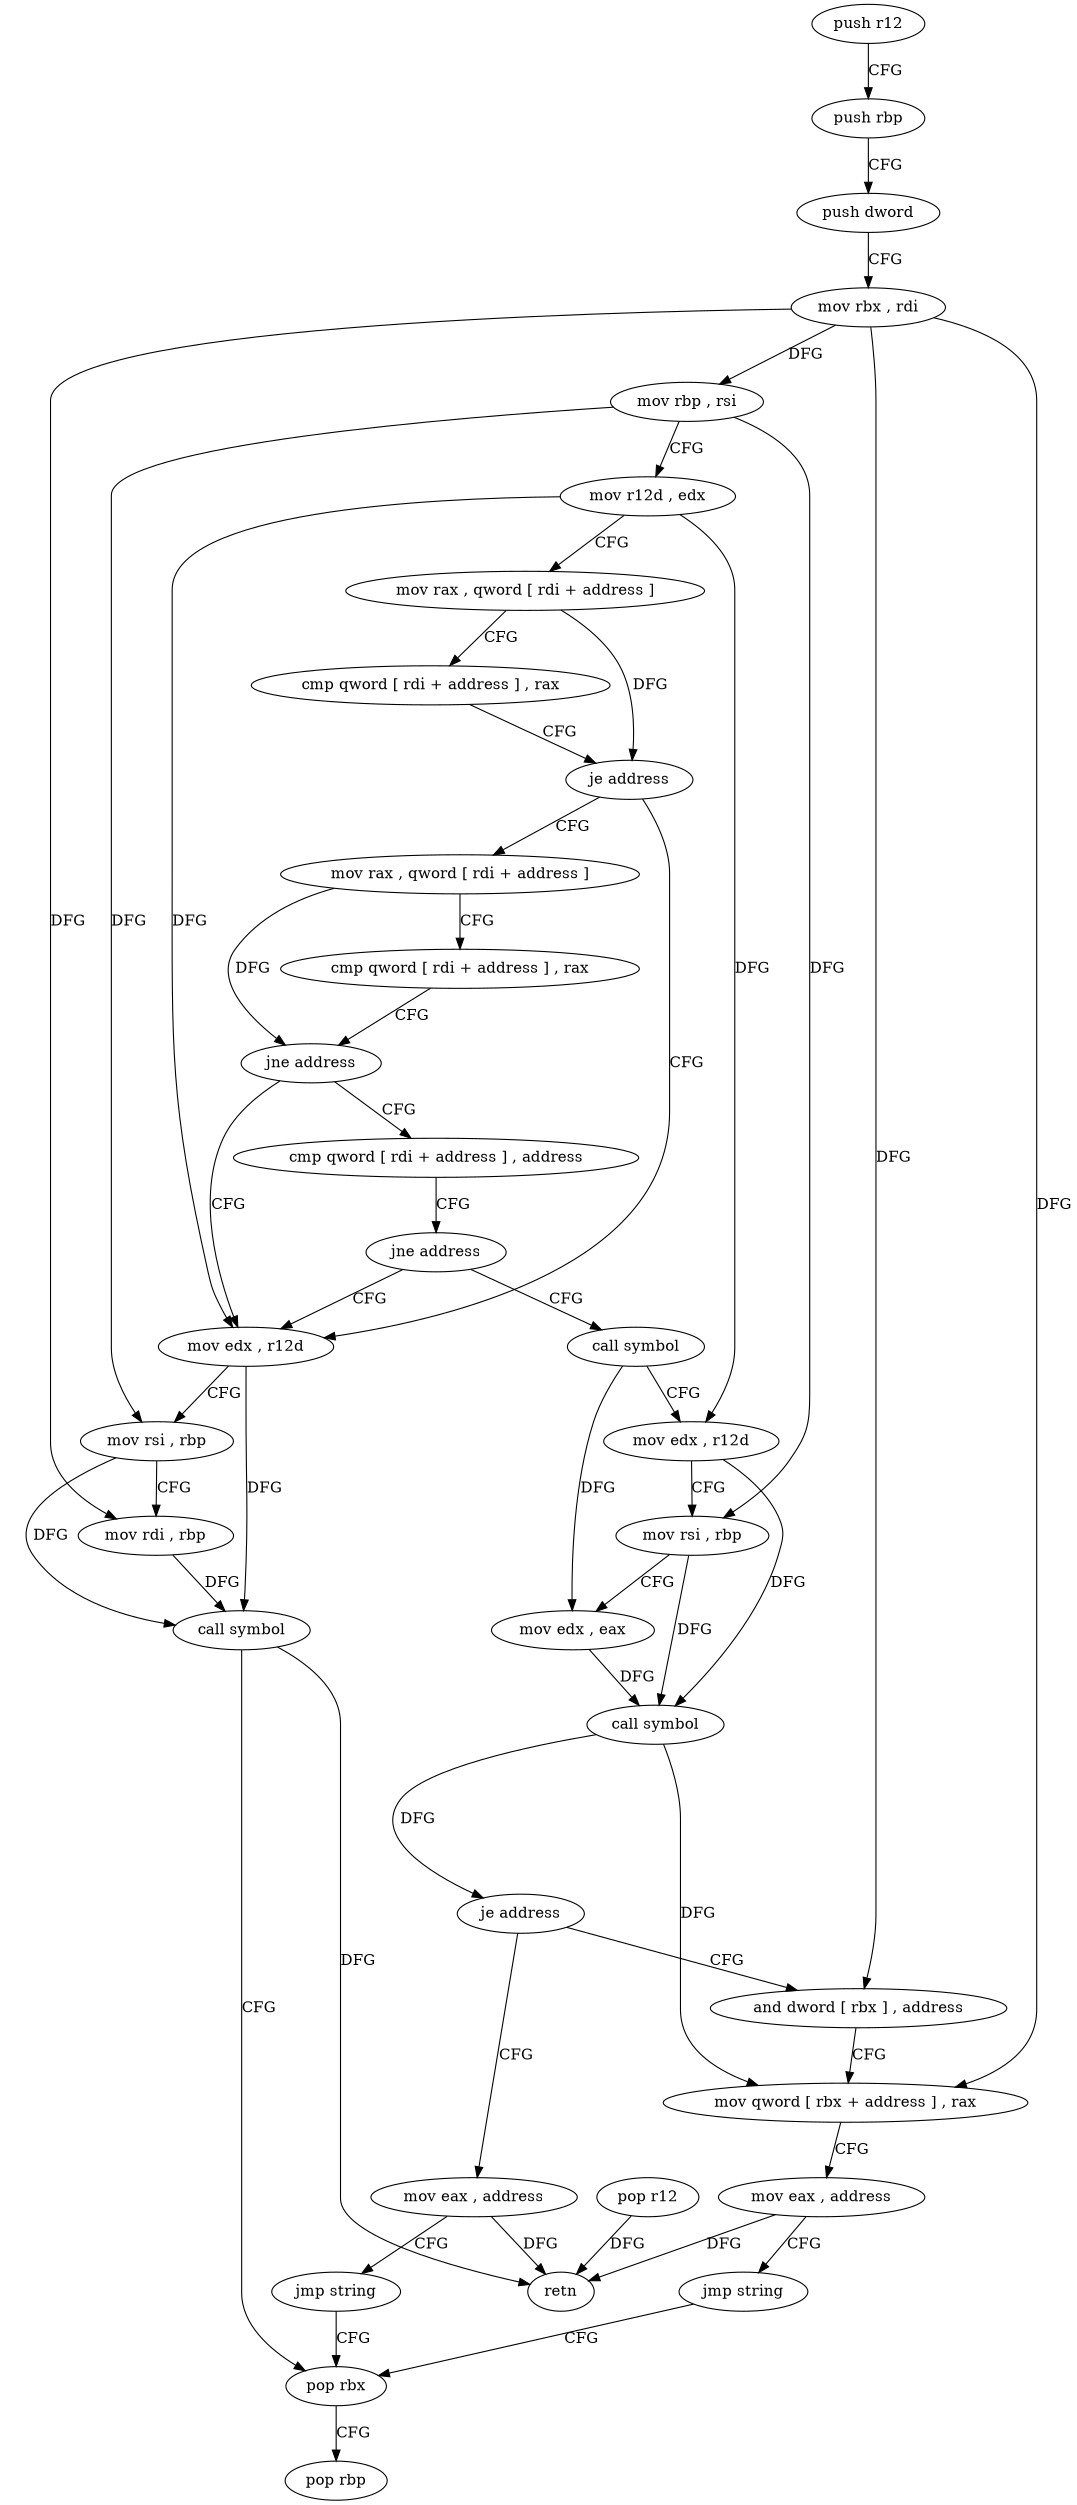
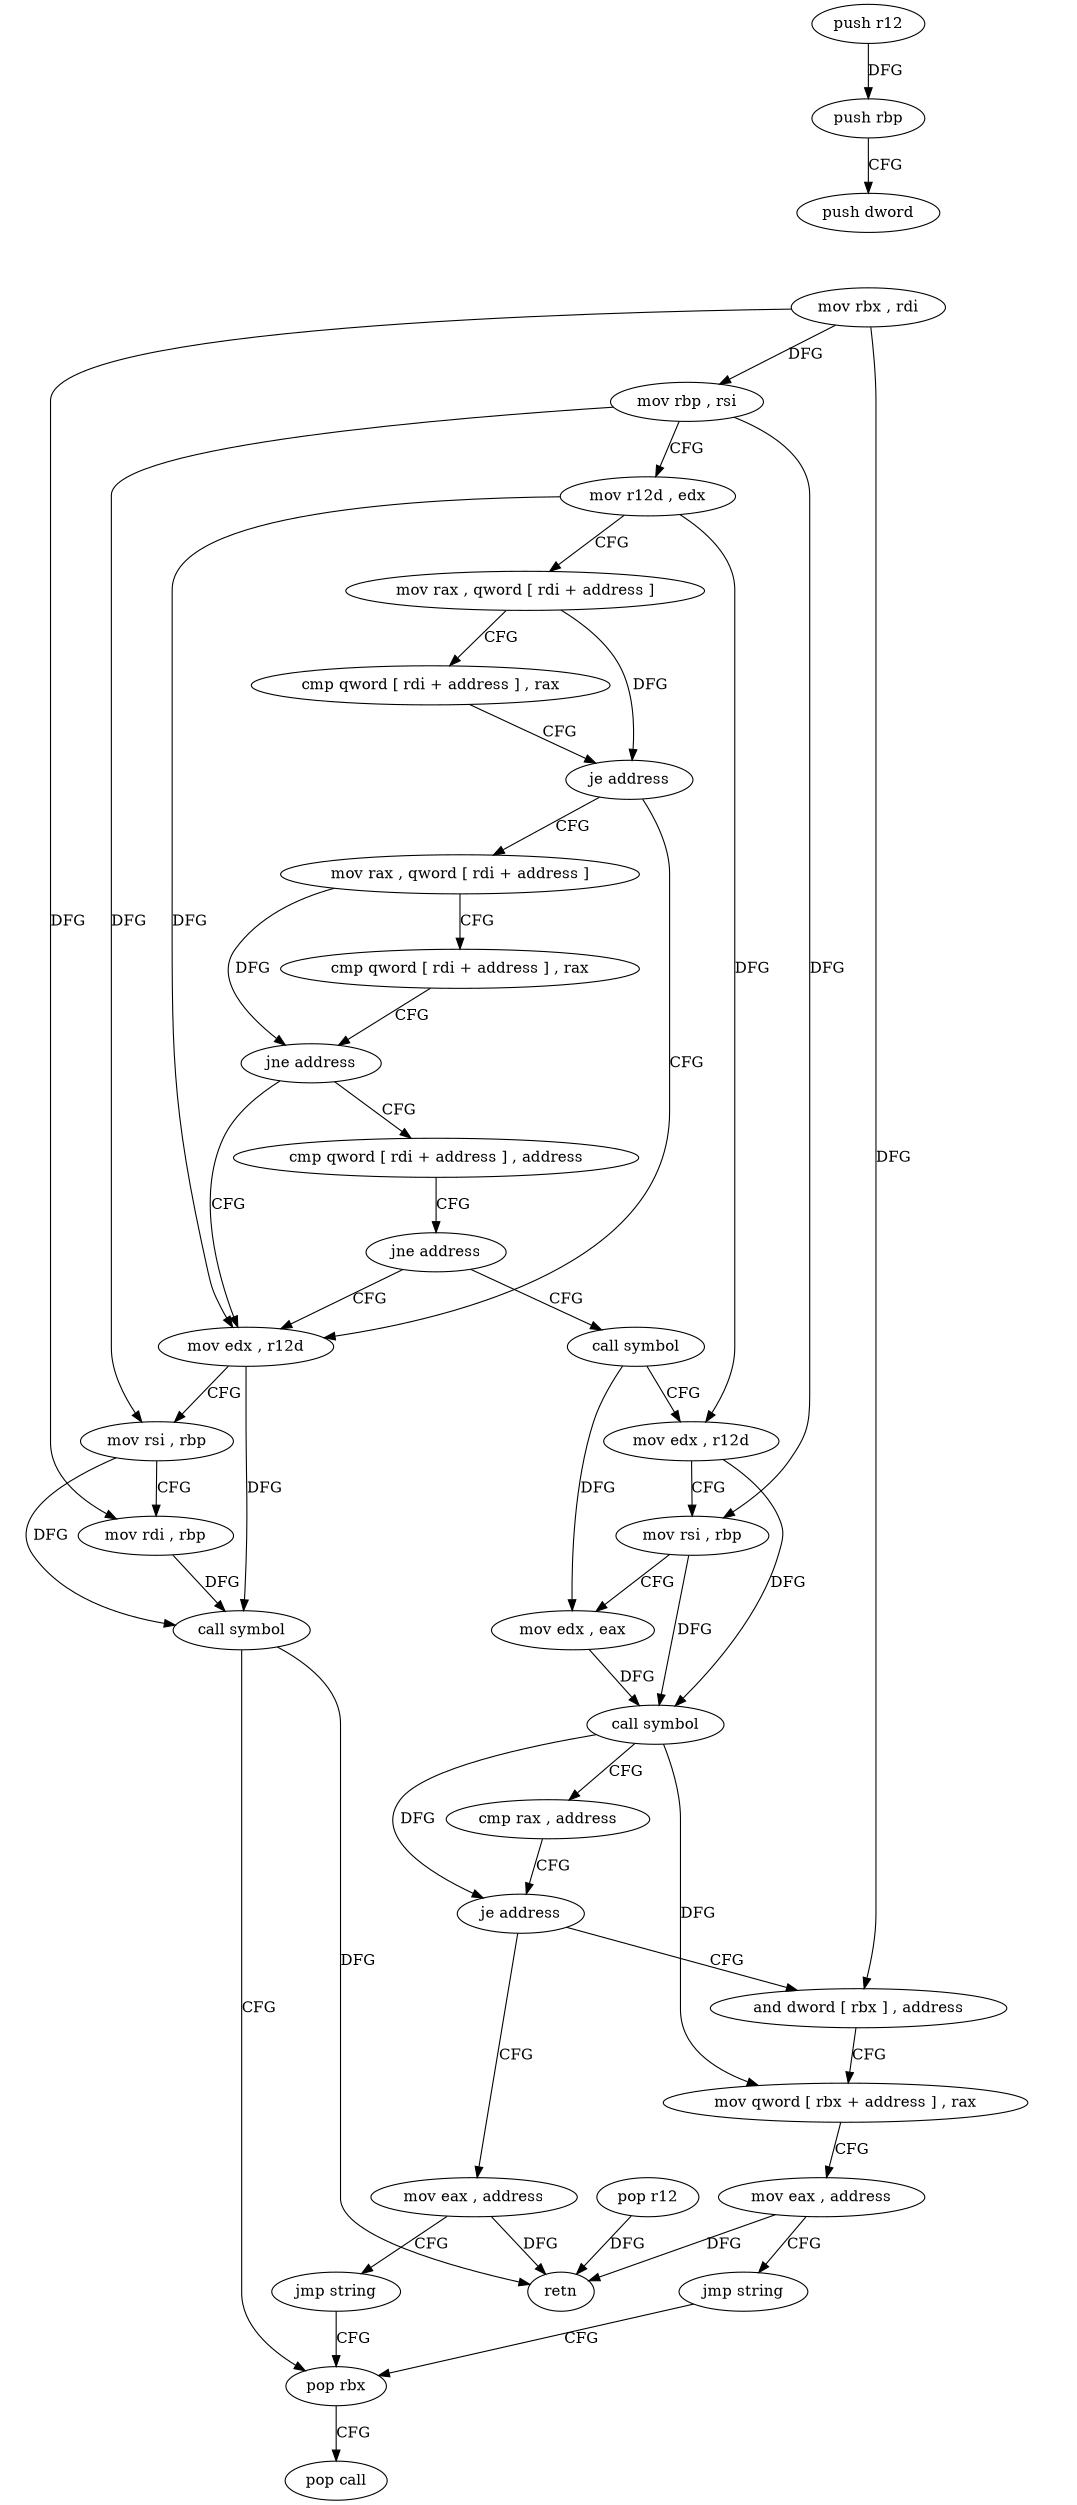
(886, 71) -> (886, 71)
(868, 255) -> none
(1037, 1189) -> none
none -> (548, 1819)
(336, 2481) -> (336, 2481)
